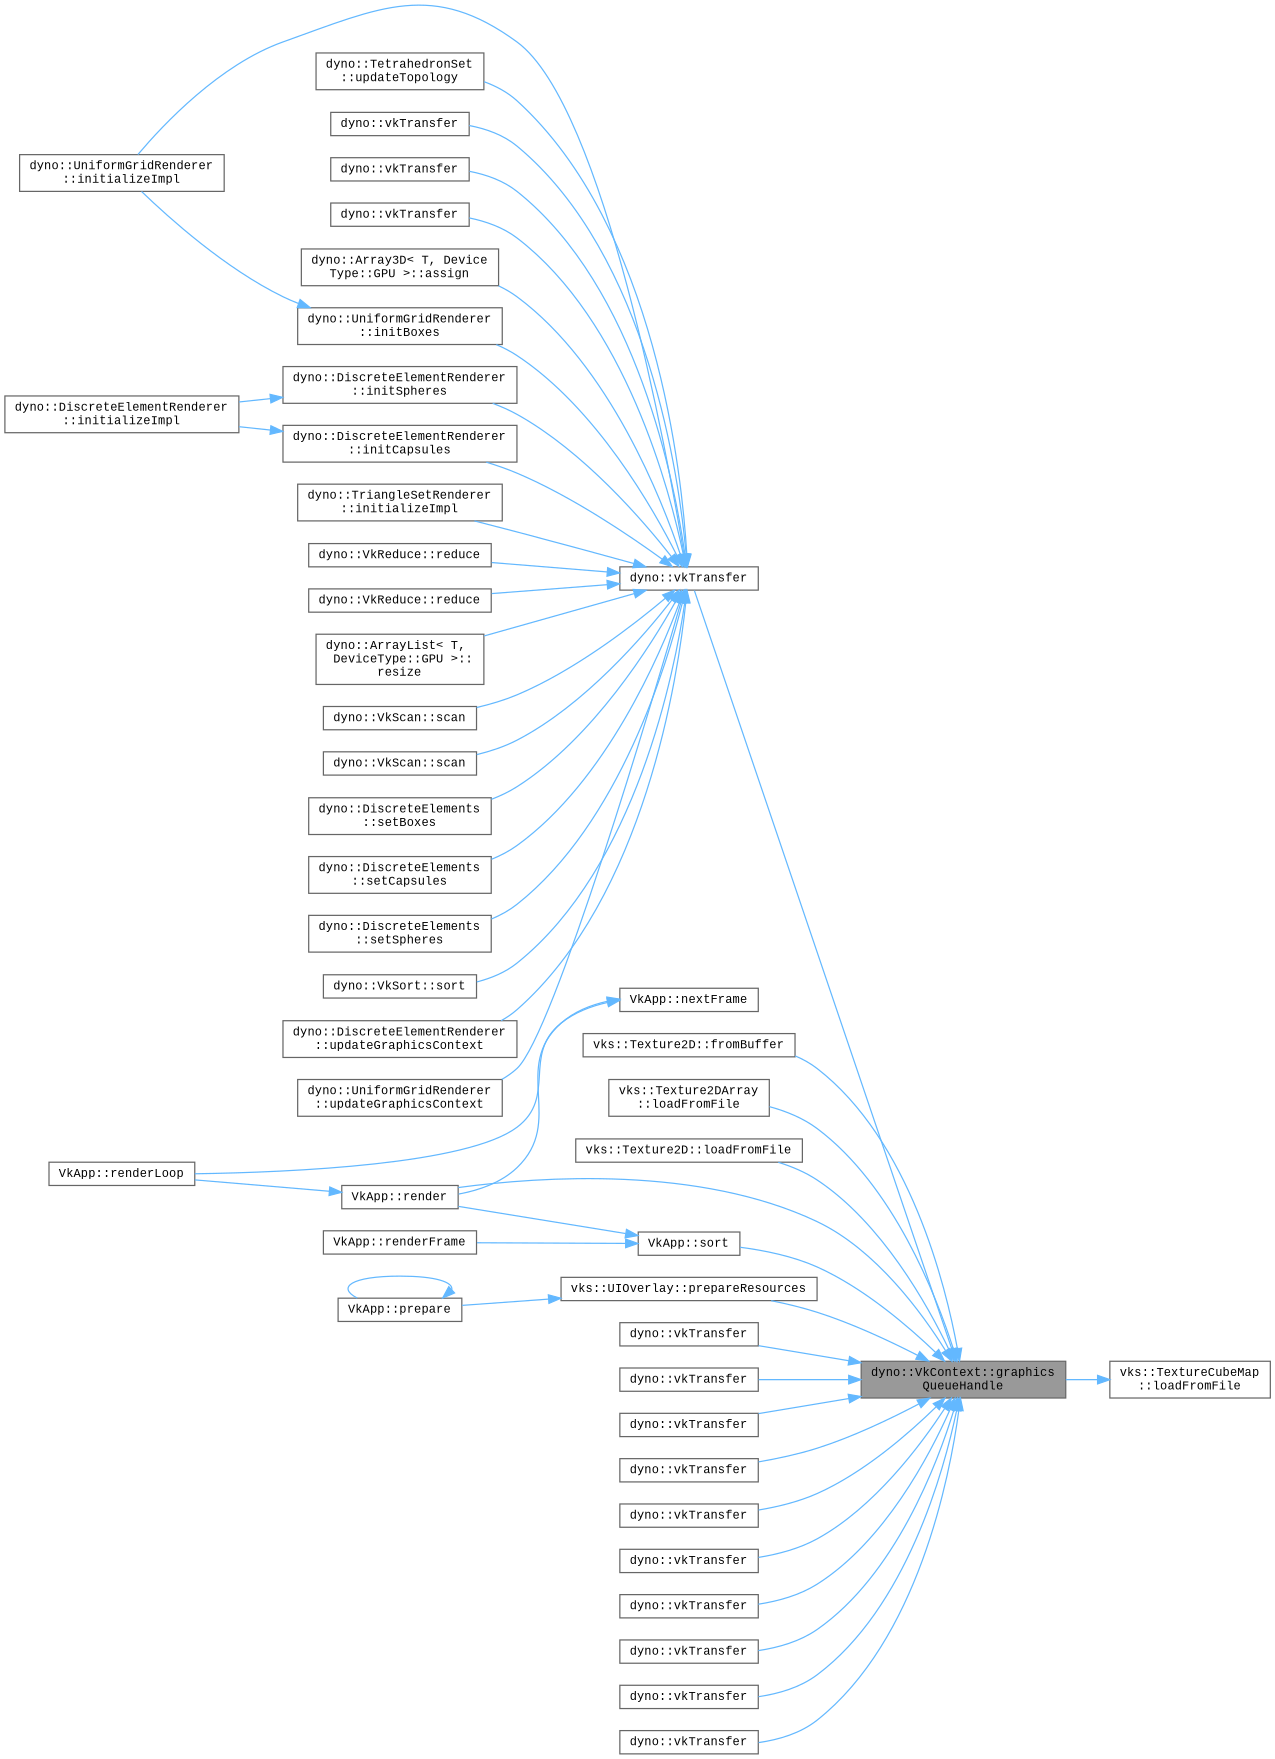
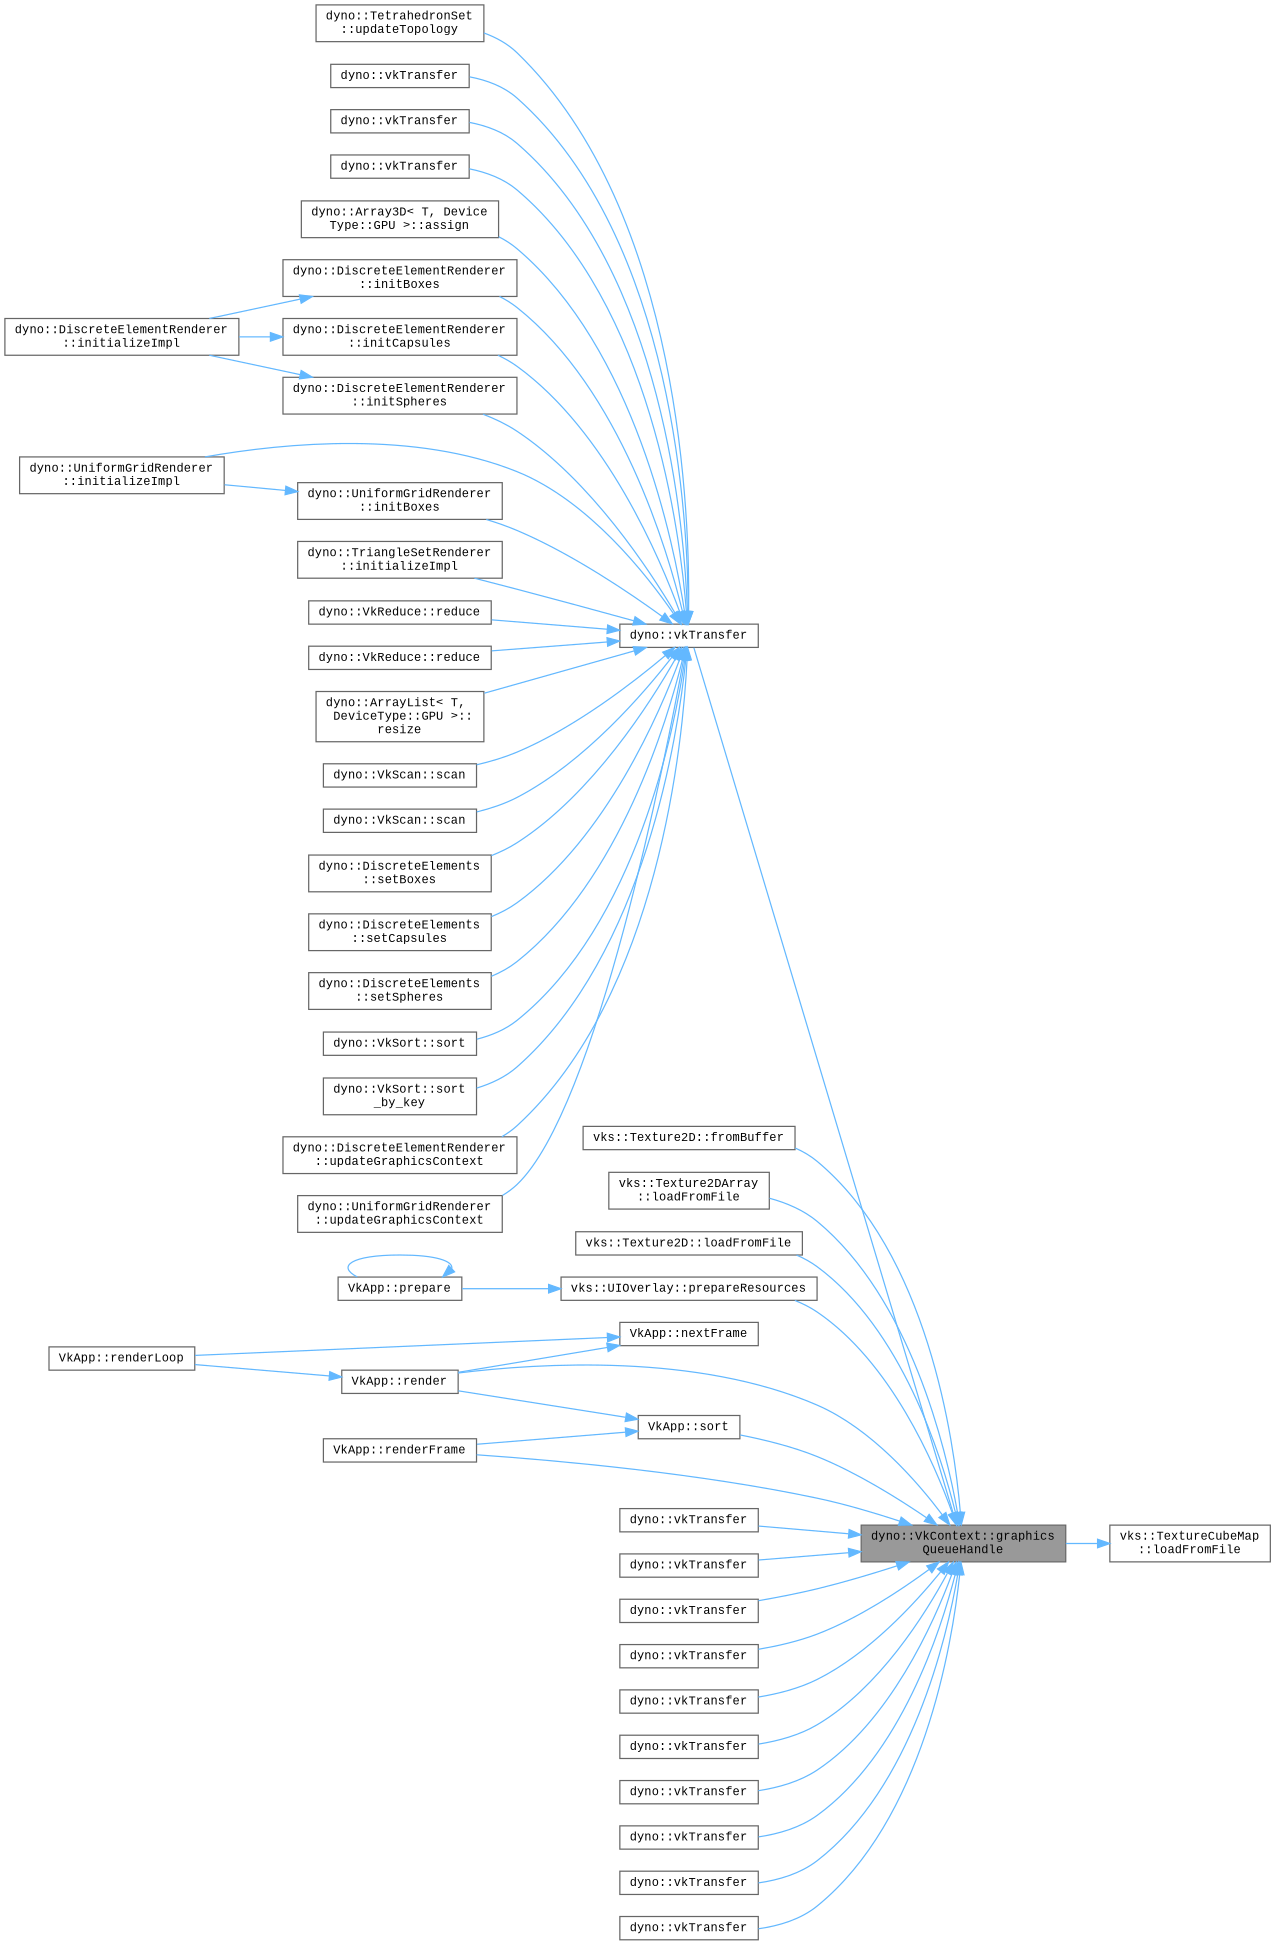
none -> (400, 278)
none -> (400, 1096)
none -> (690, 1477)
